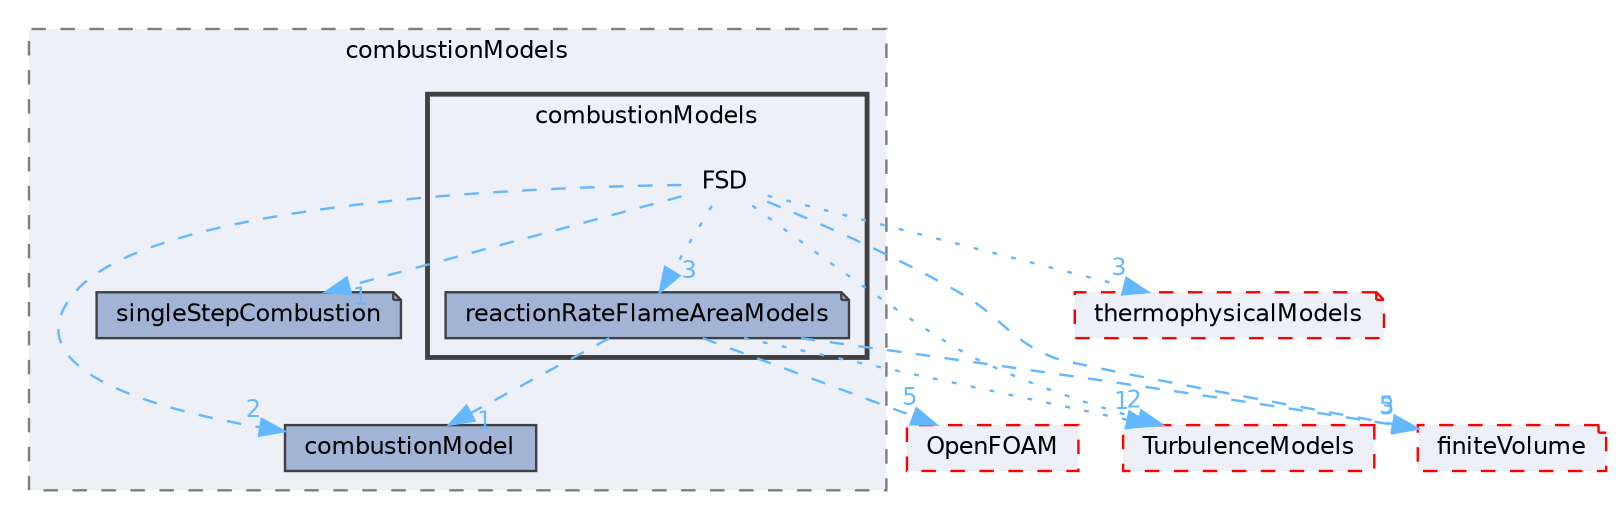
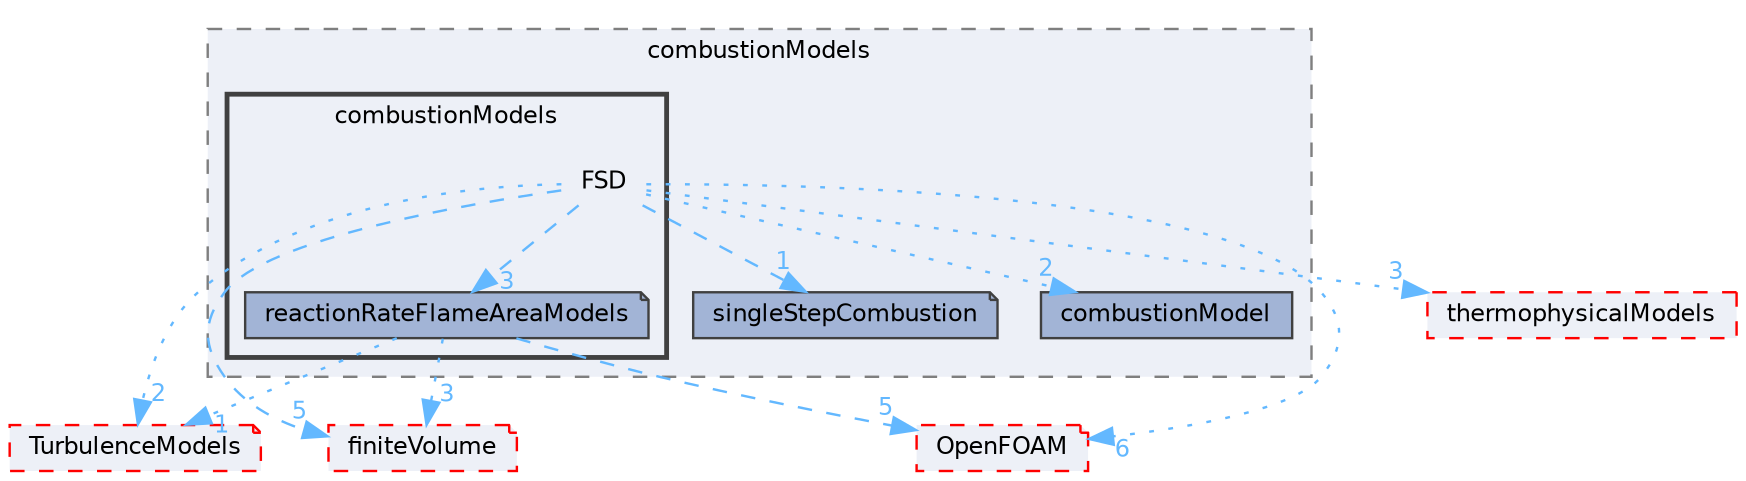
none -> (1147, 221)
(233, 226) -> (849, 240)
(692, 239) -> (535, 241)
(1229, 315) -> (1582, 315)
(1053, 373) -> (437, 370)
(540, 376) -> none
(993, 448) -> (1002, 448)
(1249, 448) -> (135, 448)
